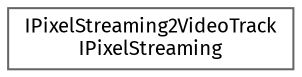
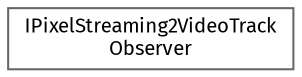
(151, 39) -> (151, 39)
